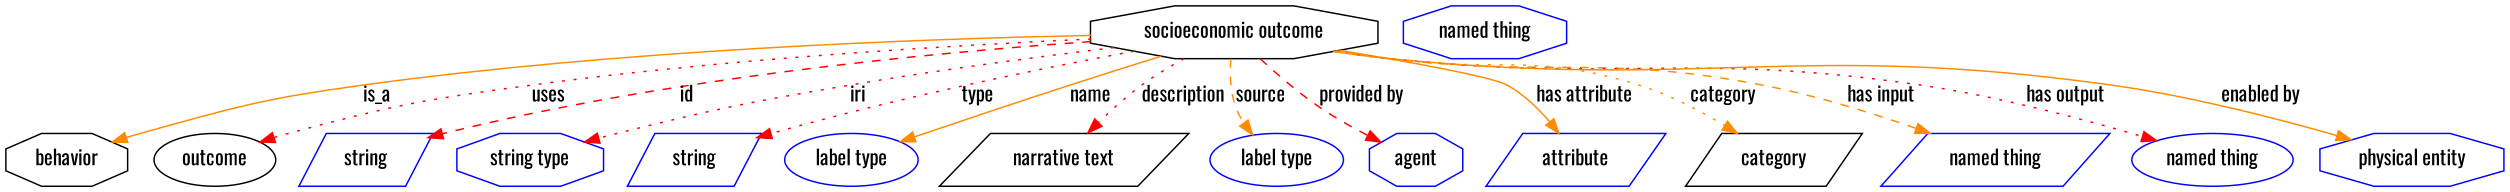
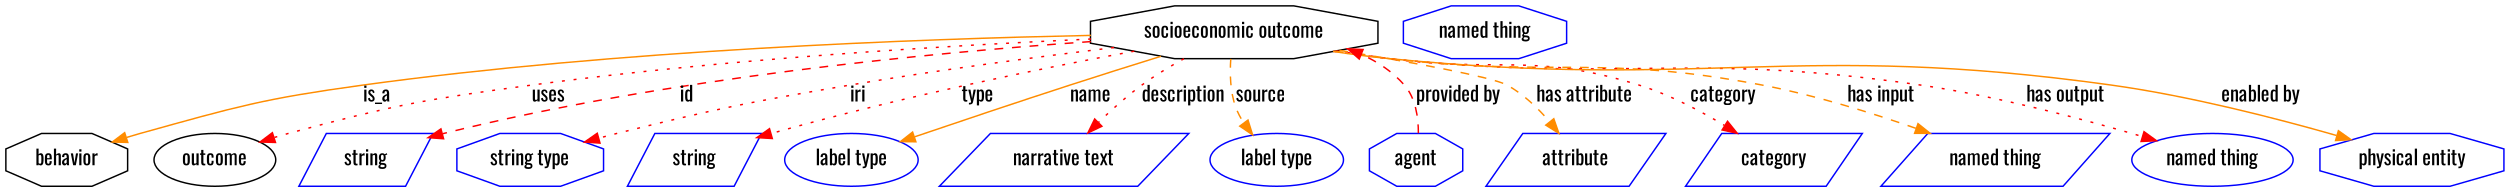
(1474, 75) -> (1474, 75)
(1624, 81) -> (1624, 81)
(1311, 101) -> (1404, 84)
(1064, 160) -> (1064, 160)
(1774, 160) -> (1774, 160)
